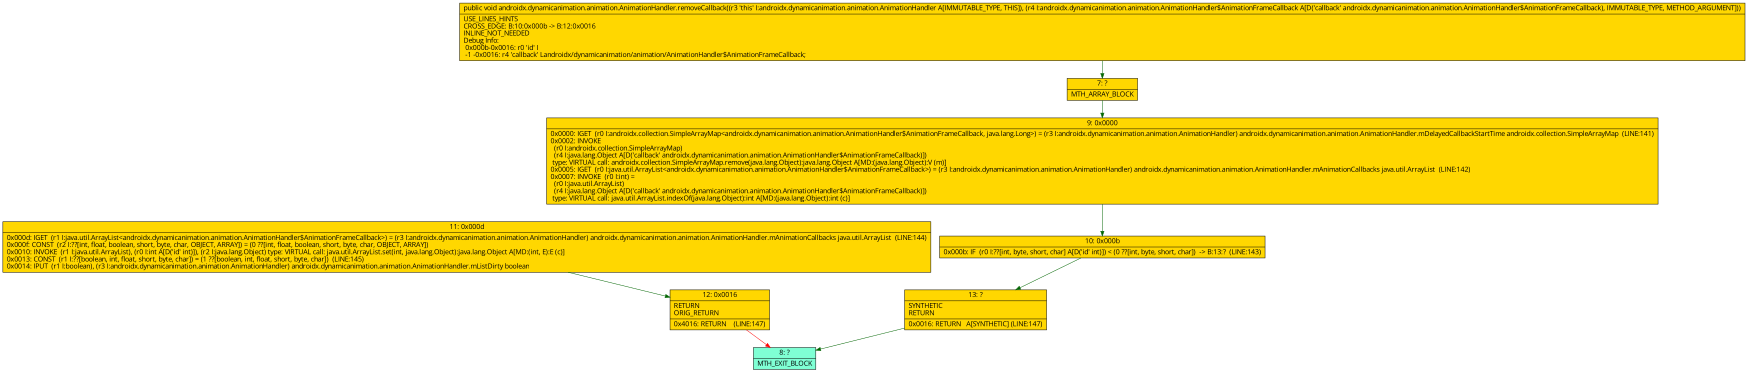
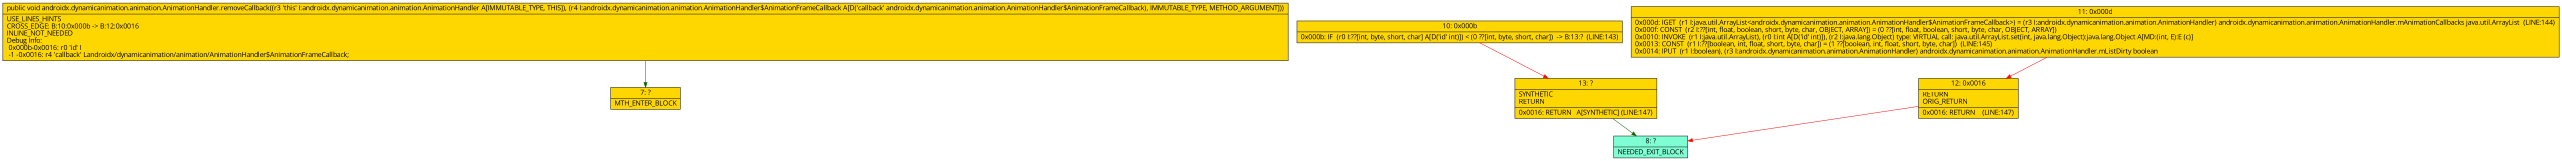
(1102, 95) -> (646, 104)
(1102, 161) -> none
(1050, 273) -> (1512, 60)
(617, 284) -> (2029, 67)
(720, 324) -> (1968, 113)
(785, 364) -> (1651, 152)
